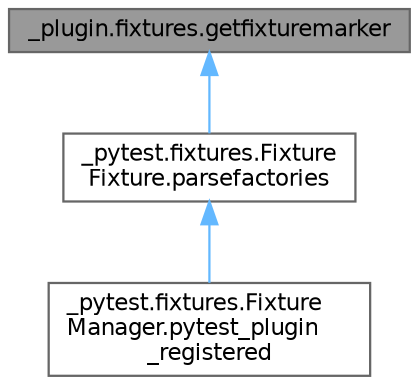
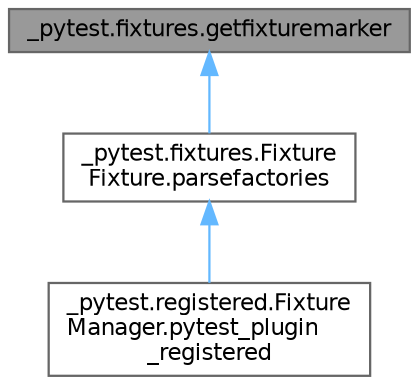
(209, 31) -> (209, 31)
(209, 329) -> (209, 329)
